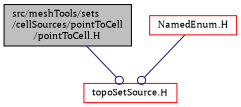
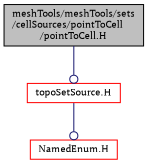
(68, 25) -> (74, 25)
(165, 56) -> (74, 117)
